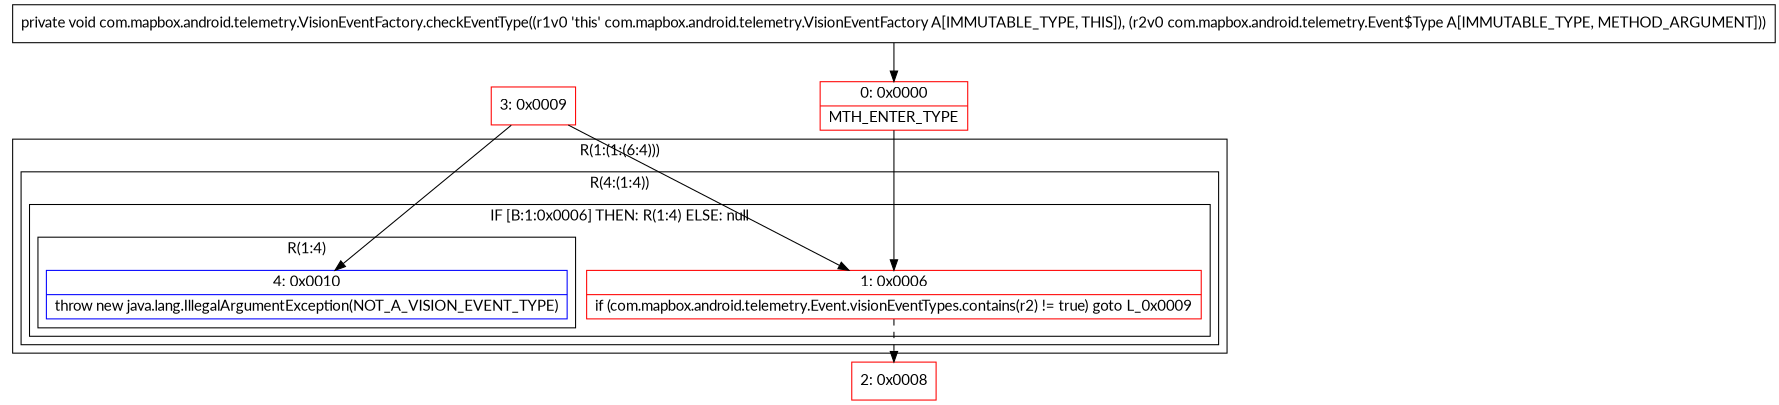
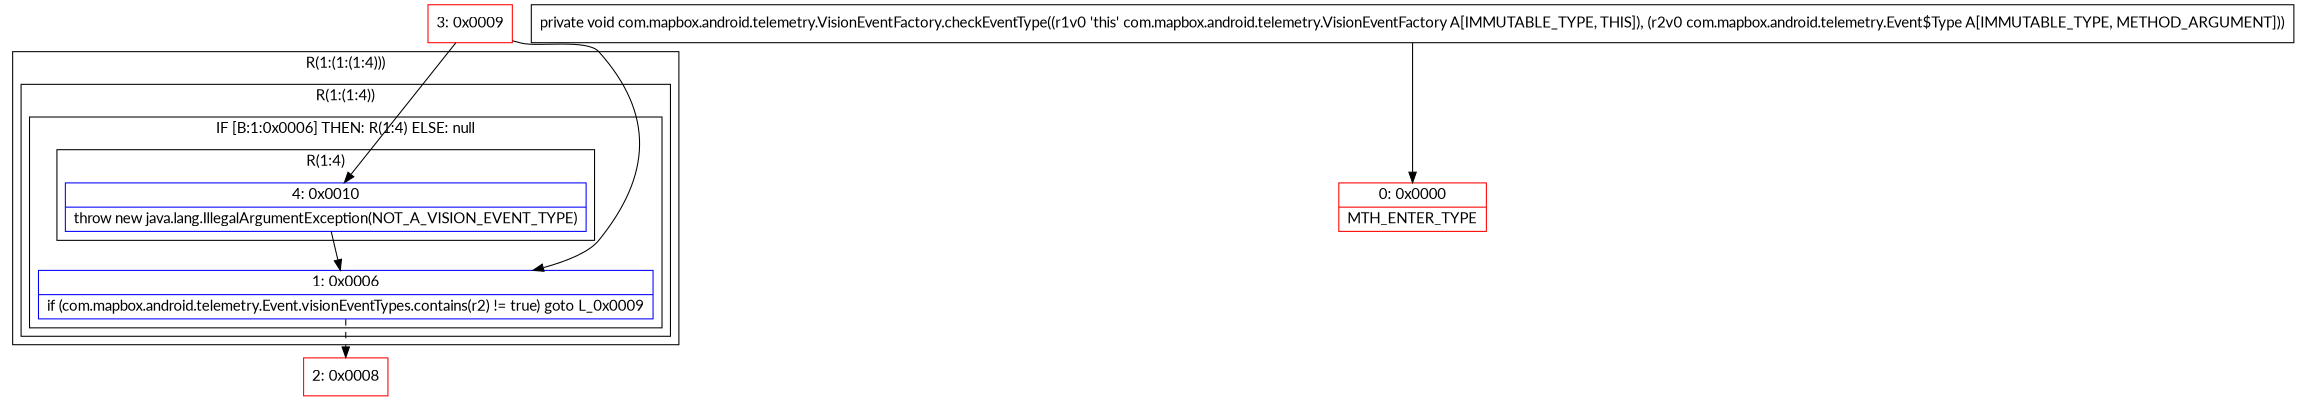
(620, 151) -> (346, 64)
(620, 184) -> (346, 96)
(894, 195) -> (335, 247)
(894, 295) -> (346, 295)
